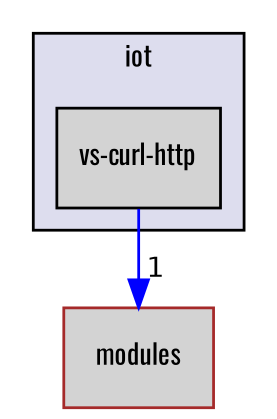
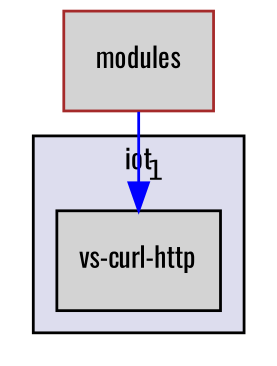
(139, 248) -> (139, 153)
